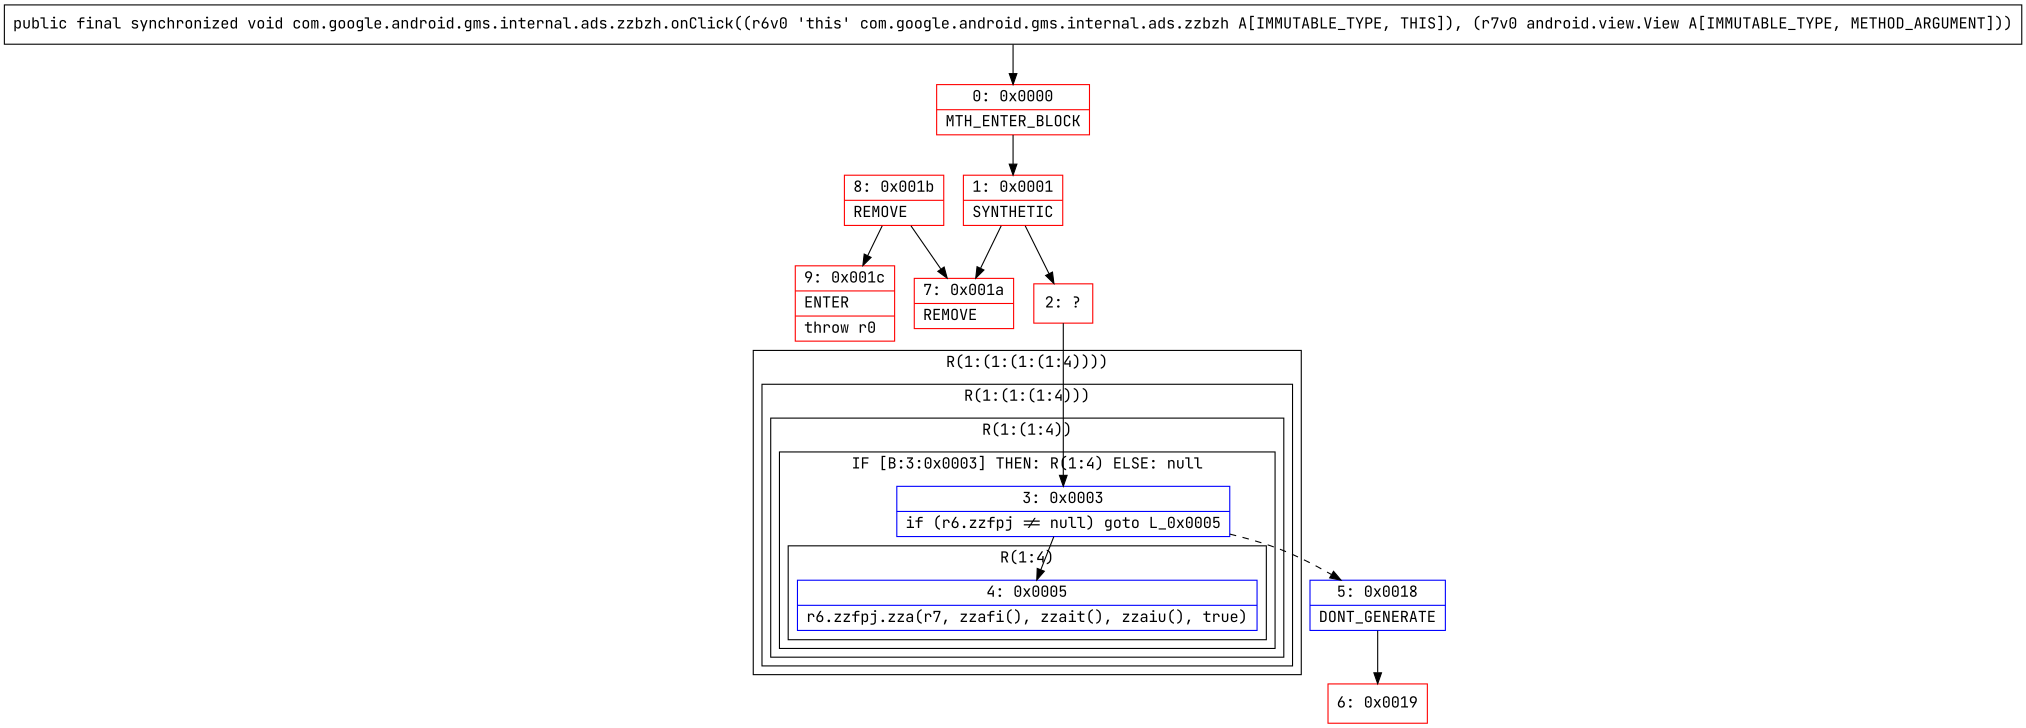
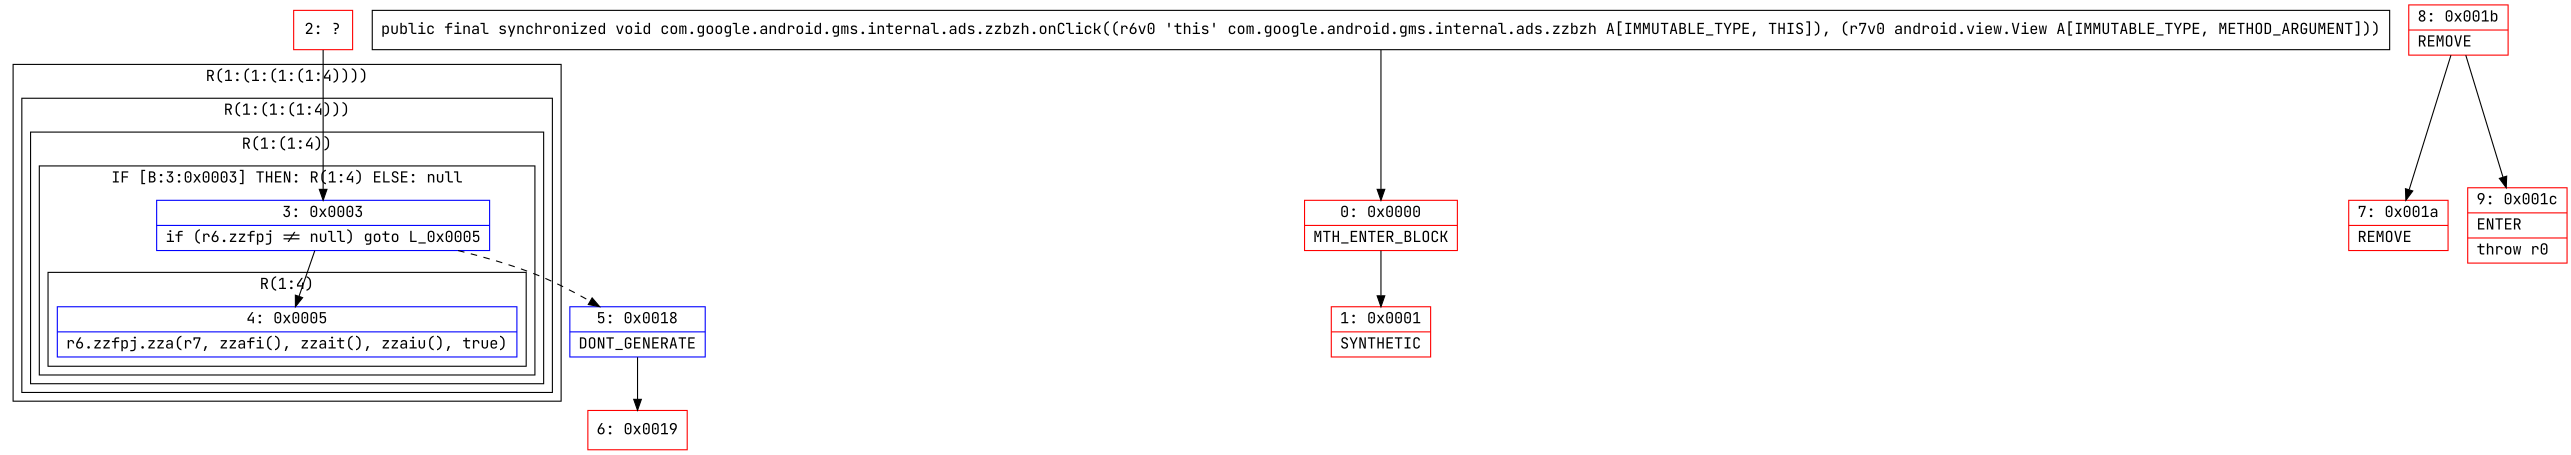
(991, 247) -> none
(1037, 250) -> none
